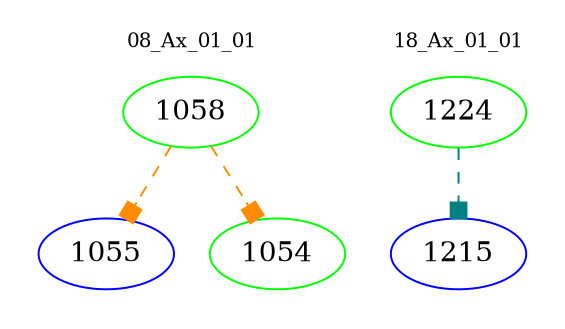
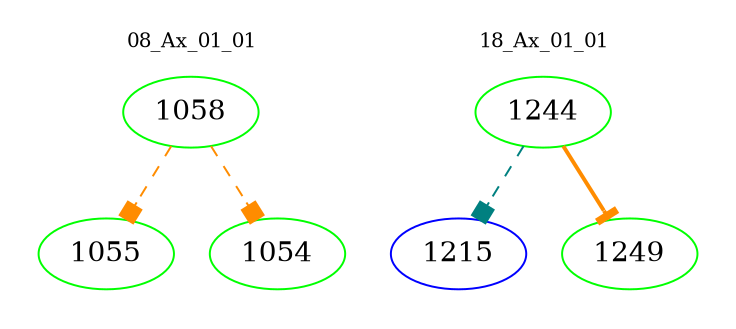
(459, 112) -> (543, 112)
(106, 254) -> (106, 254)
none -> (630, 254)
